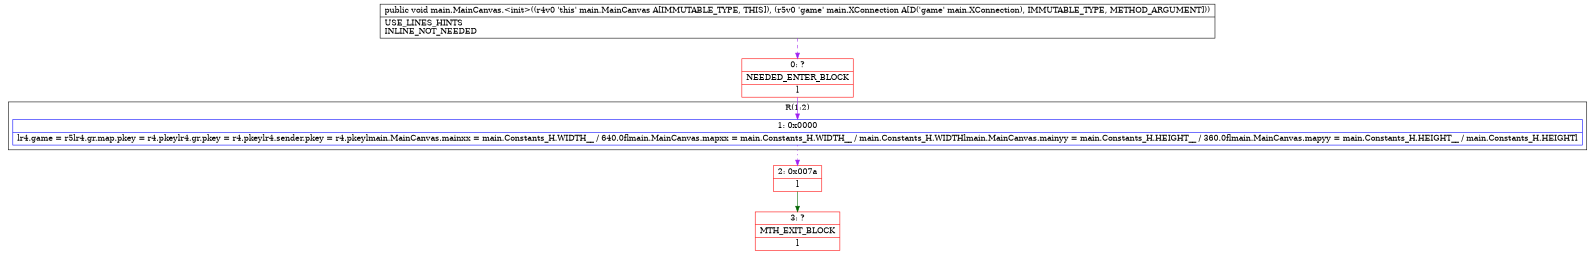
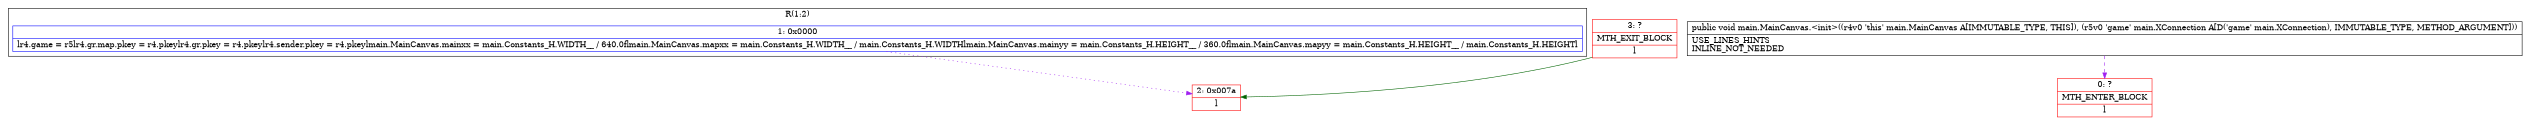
(798, 78) -> (2105, 97)
(798, 106) -> none
(798, 199) -> (1420, 86)
